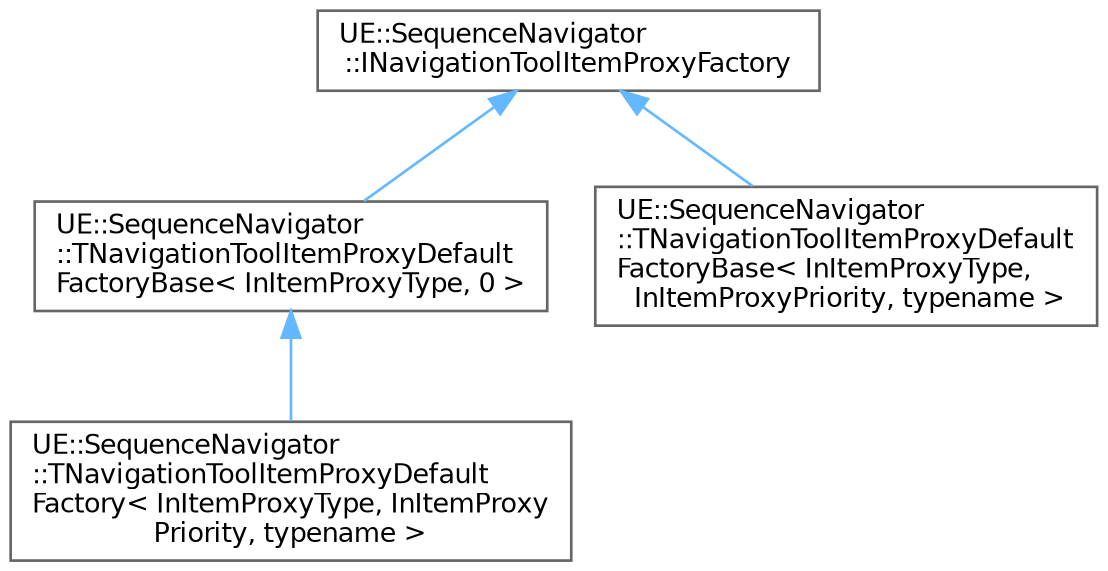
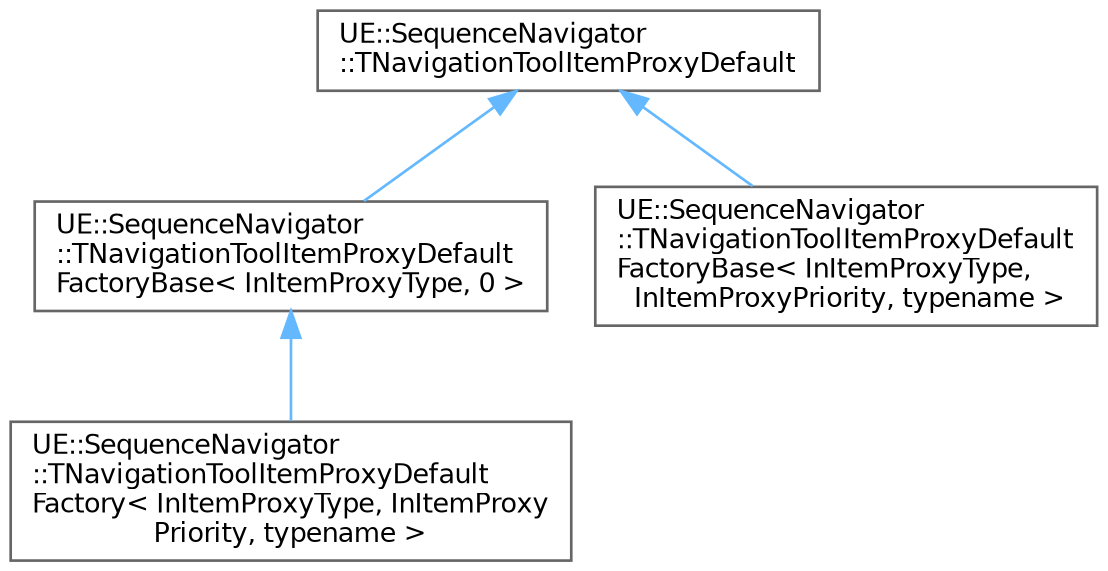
(569, 51) -> (569, 51)
